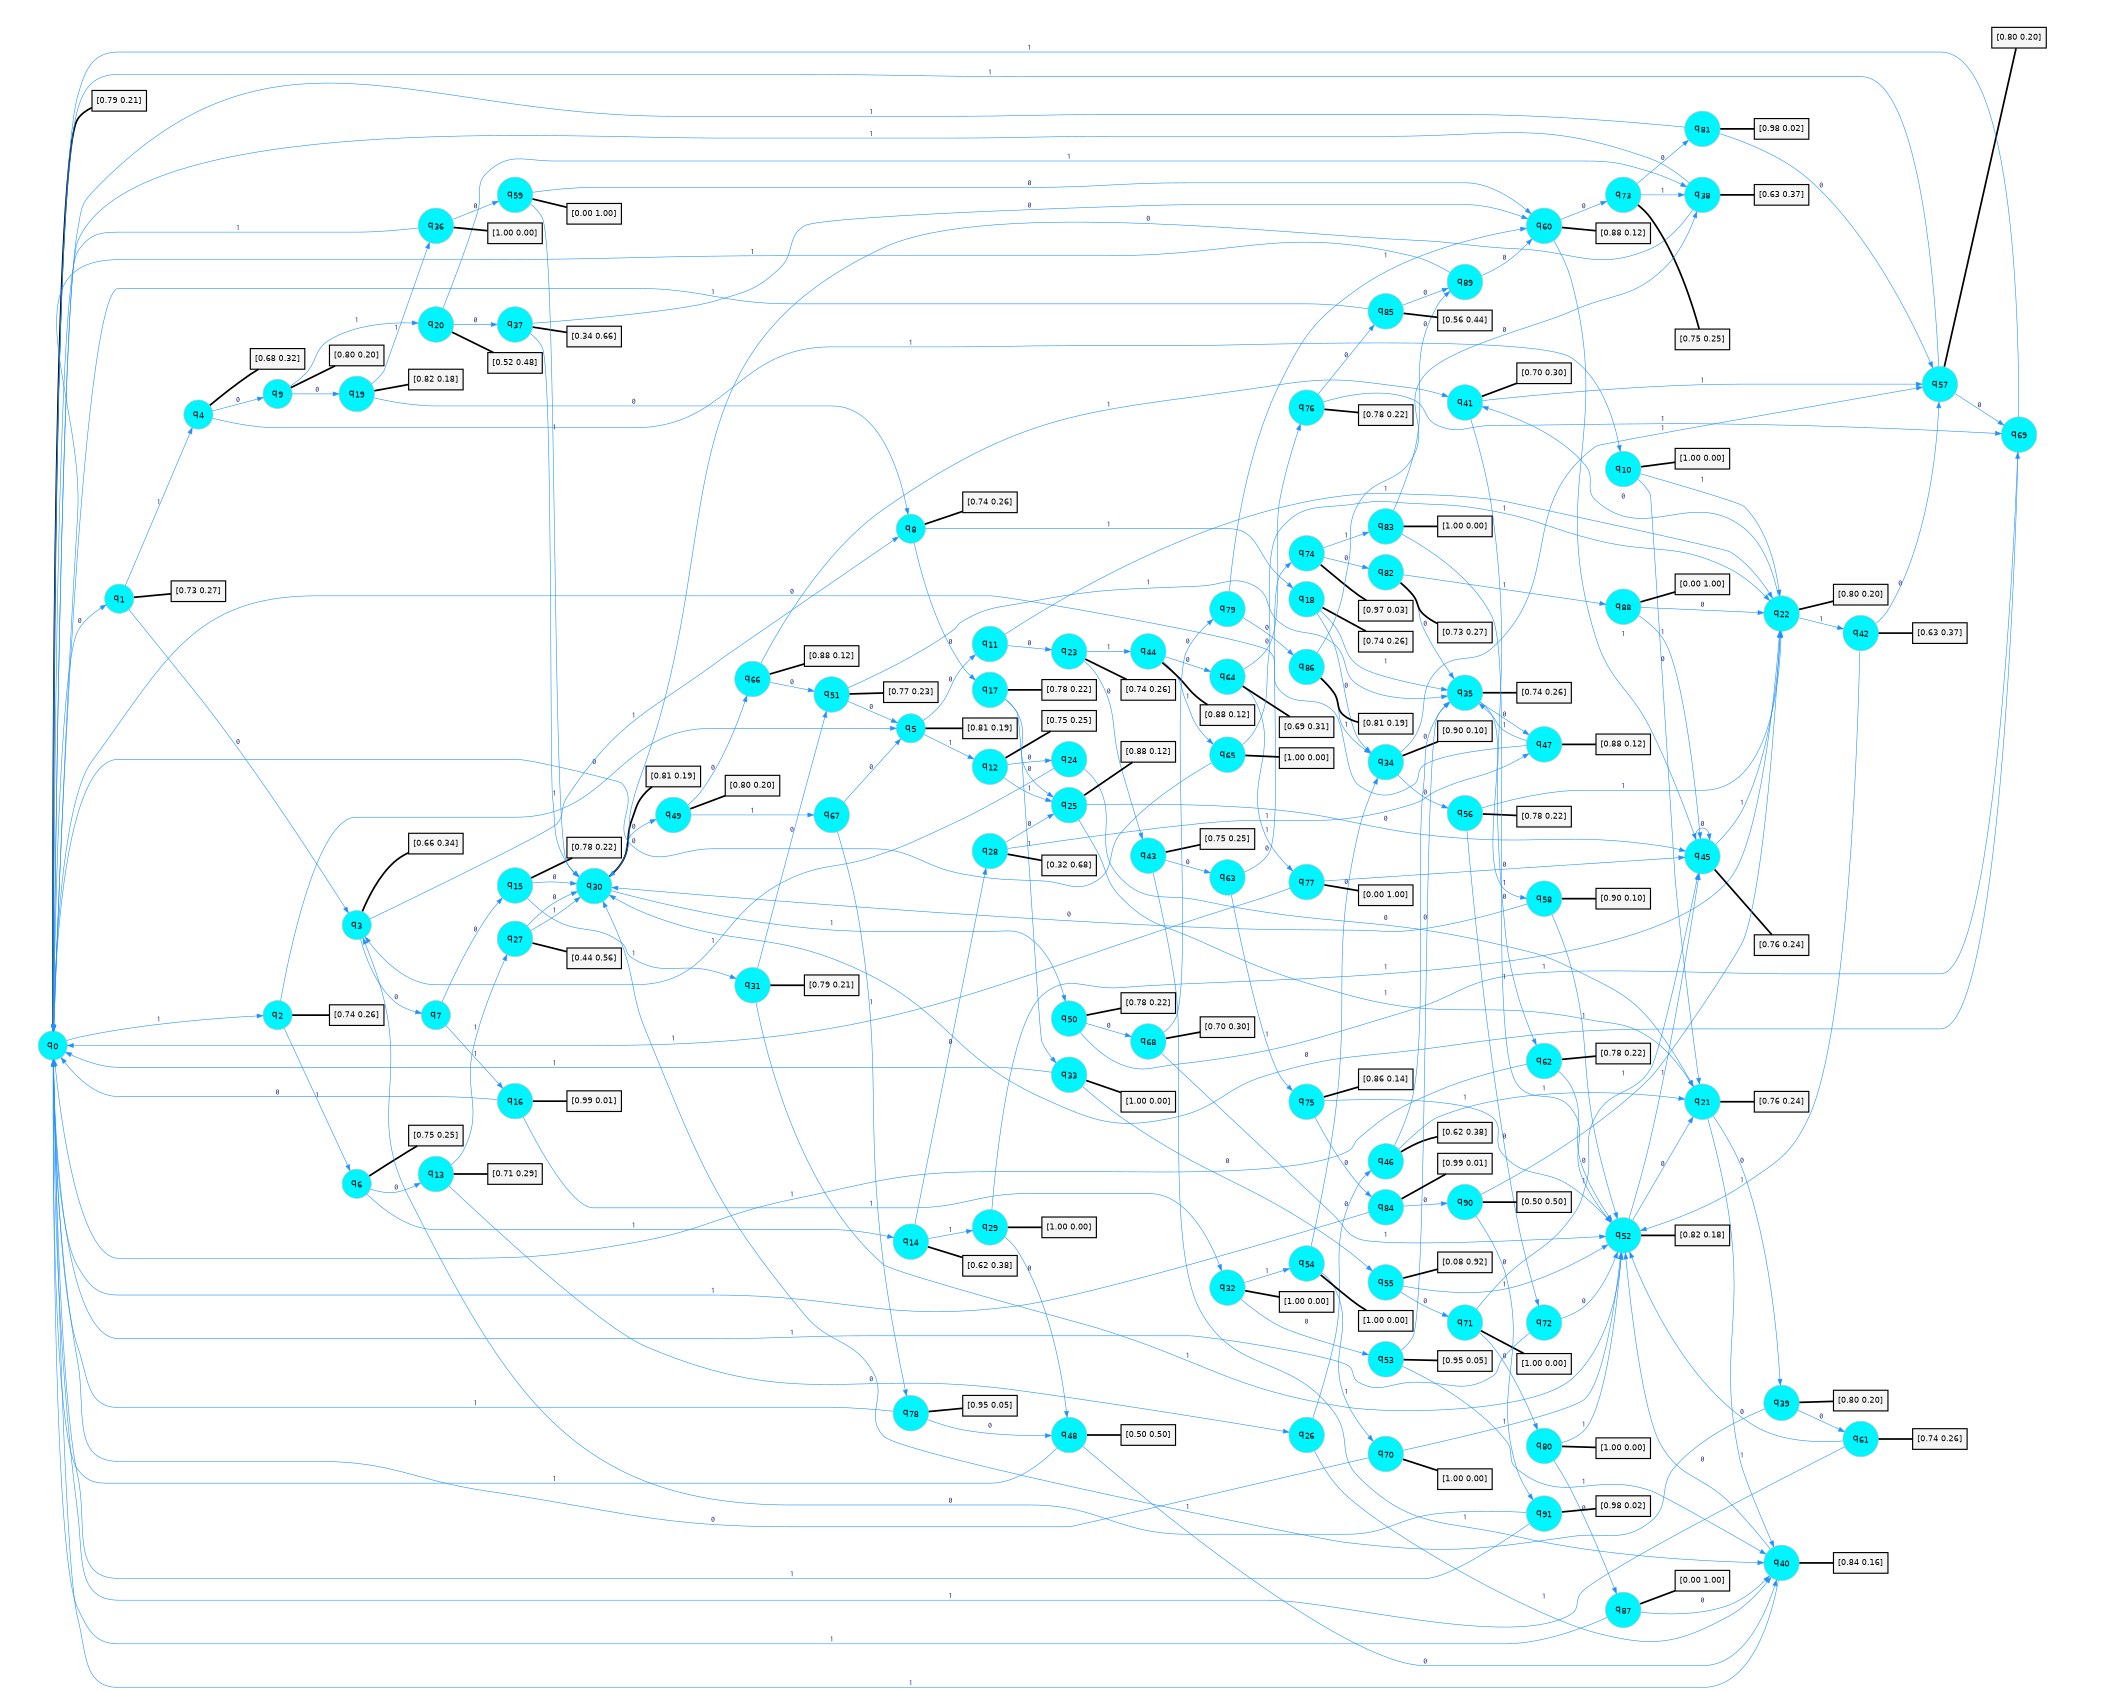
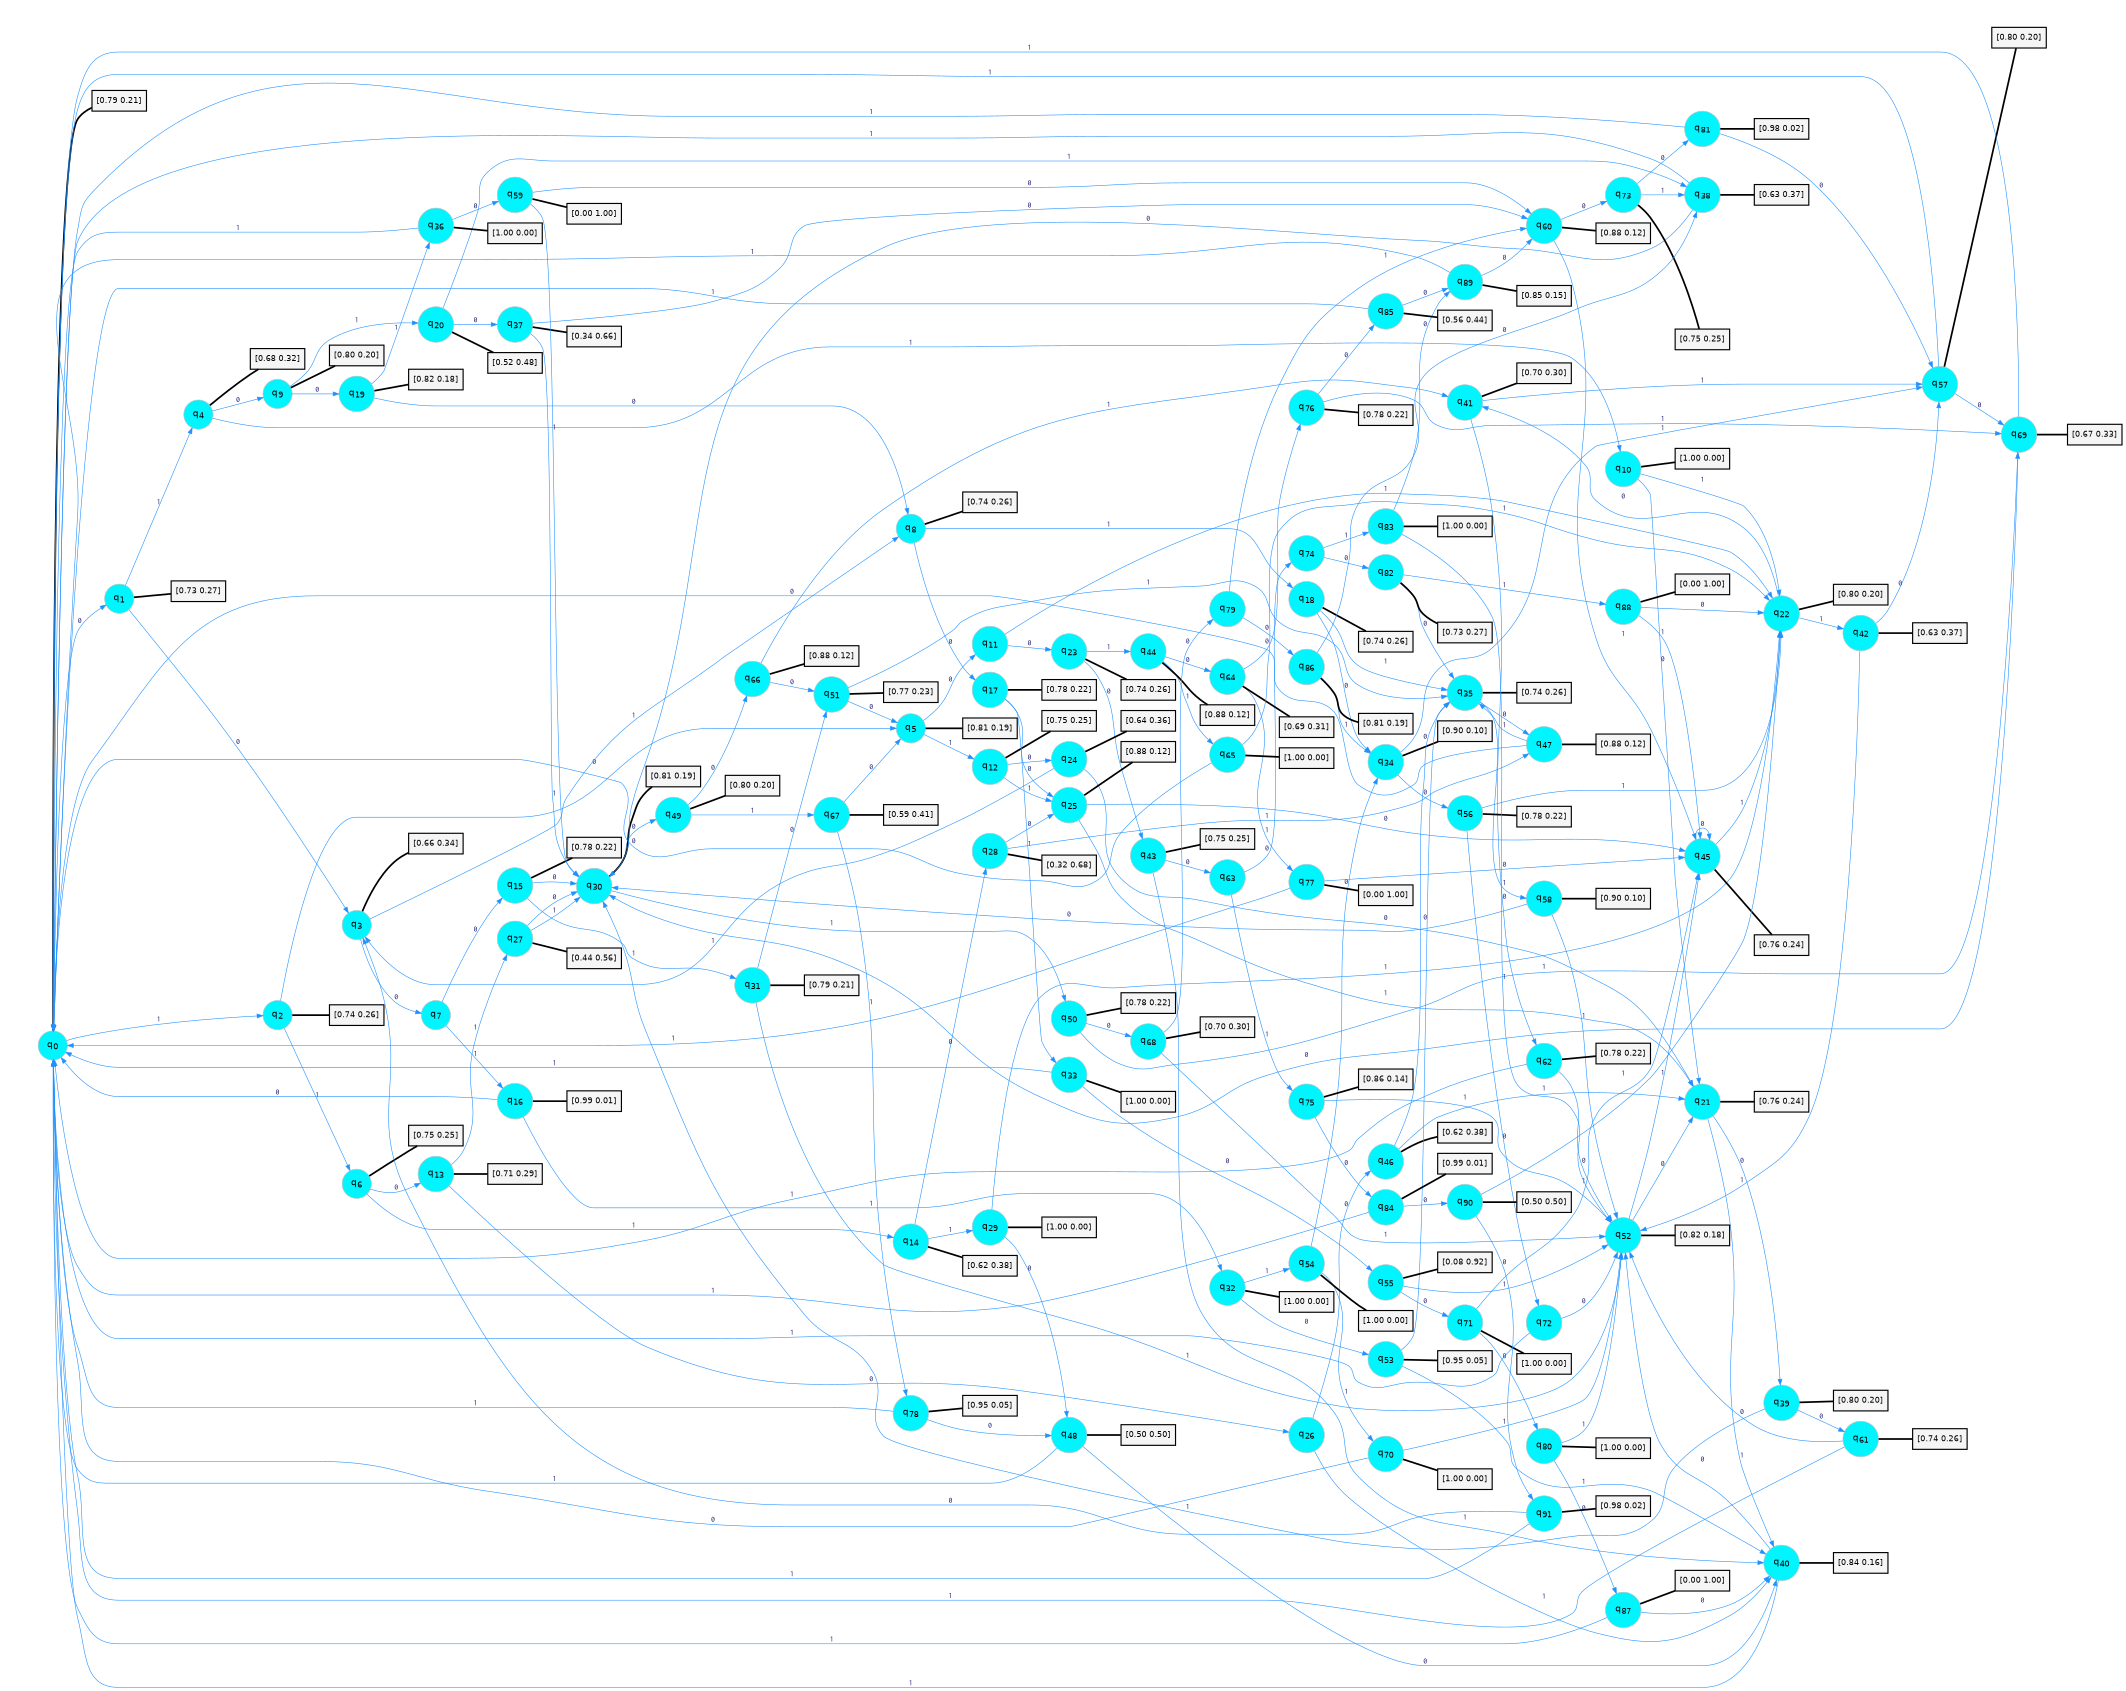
none -> (1544, 296)
none -> (2095, 435)
(1386, 611) -> none
none -> (1148, 721)
none -> (911, 815)
